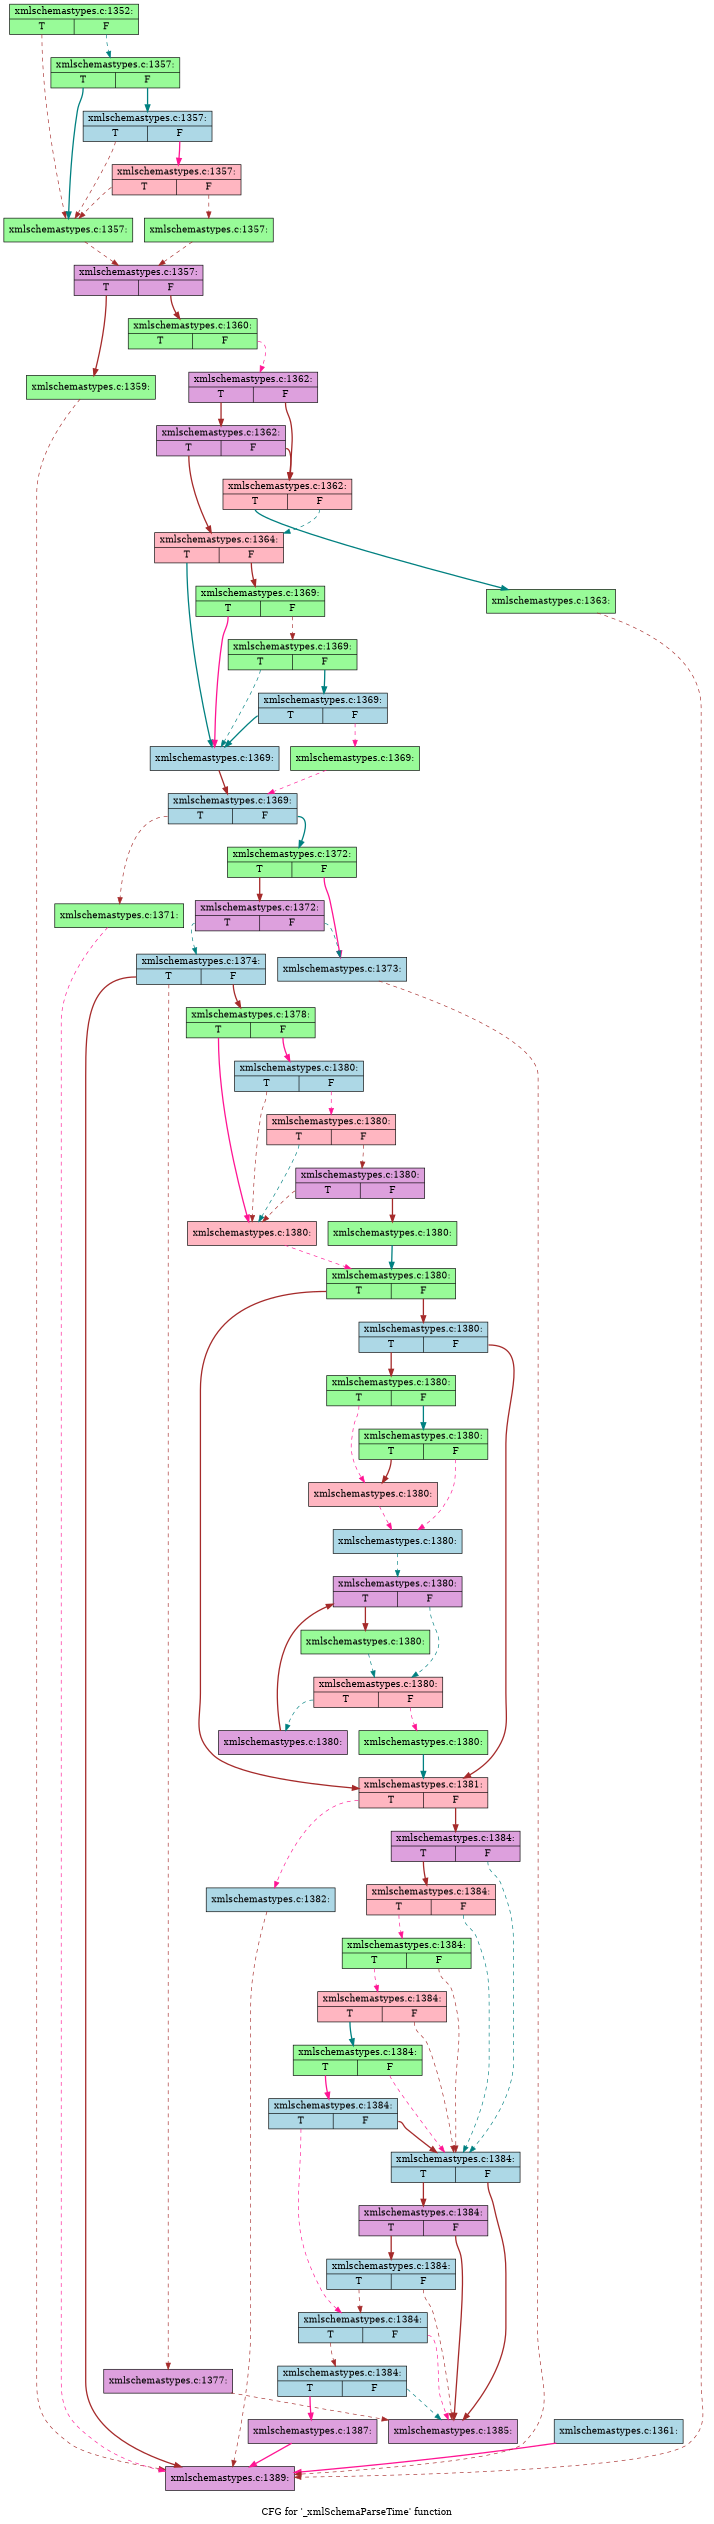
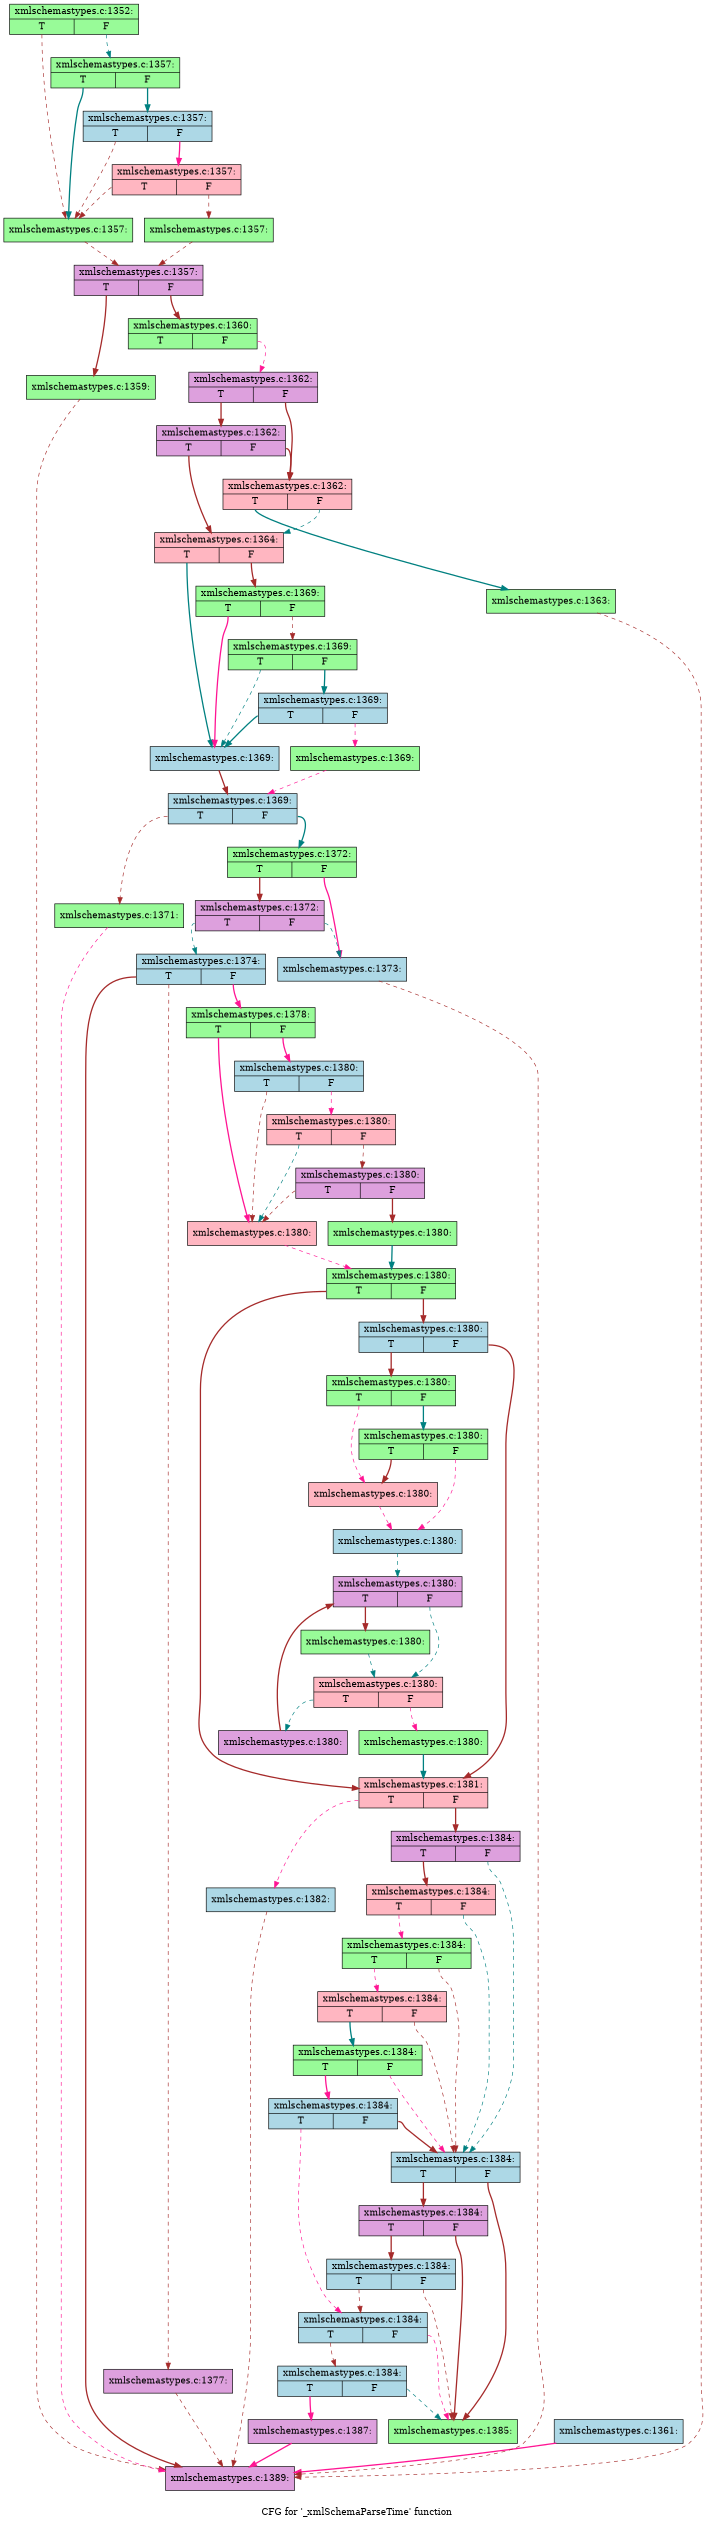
(235, 993) -> (235, 993)
(306, 2406) -> (198, 2427)
(453, 2431) -> (453, 2431)
